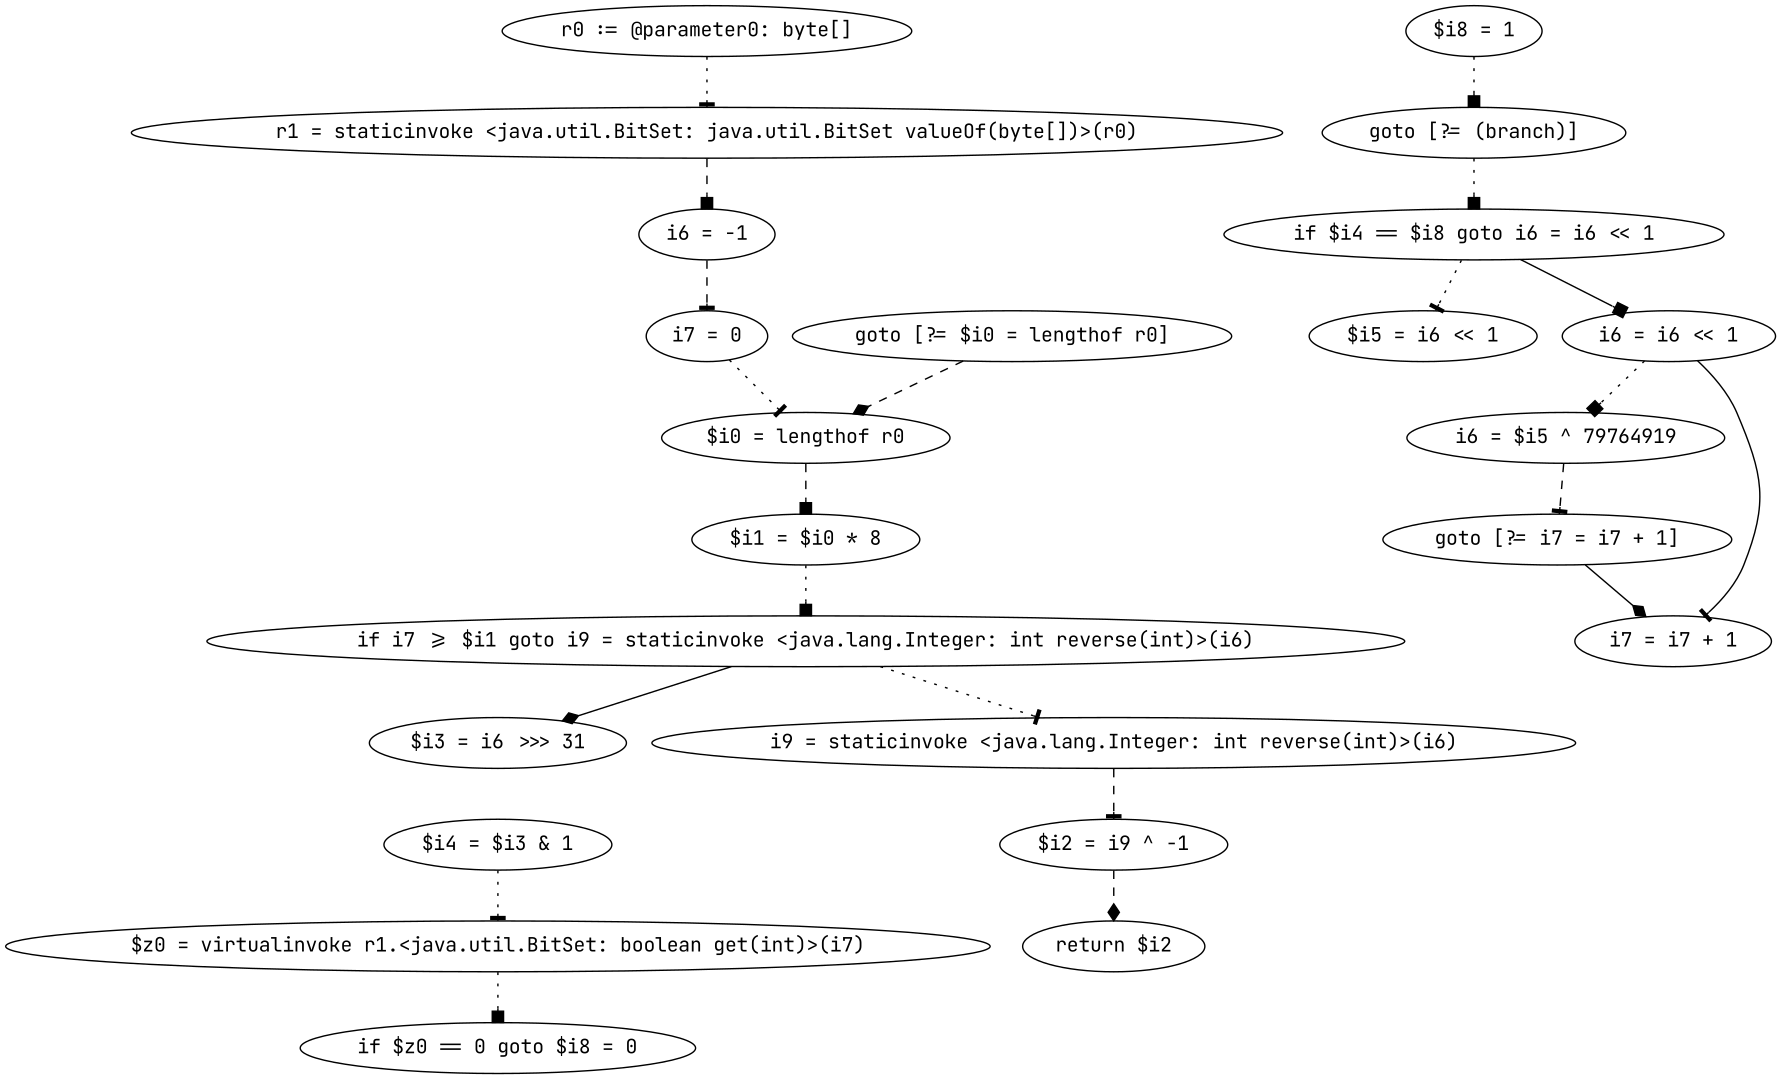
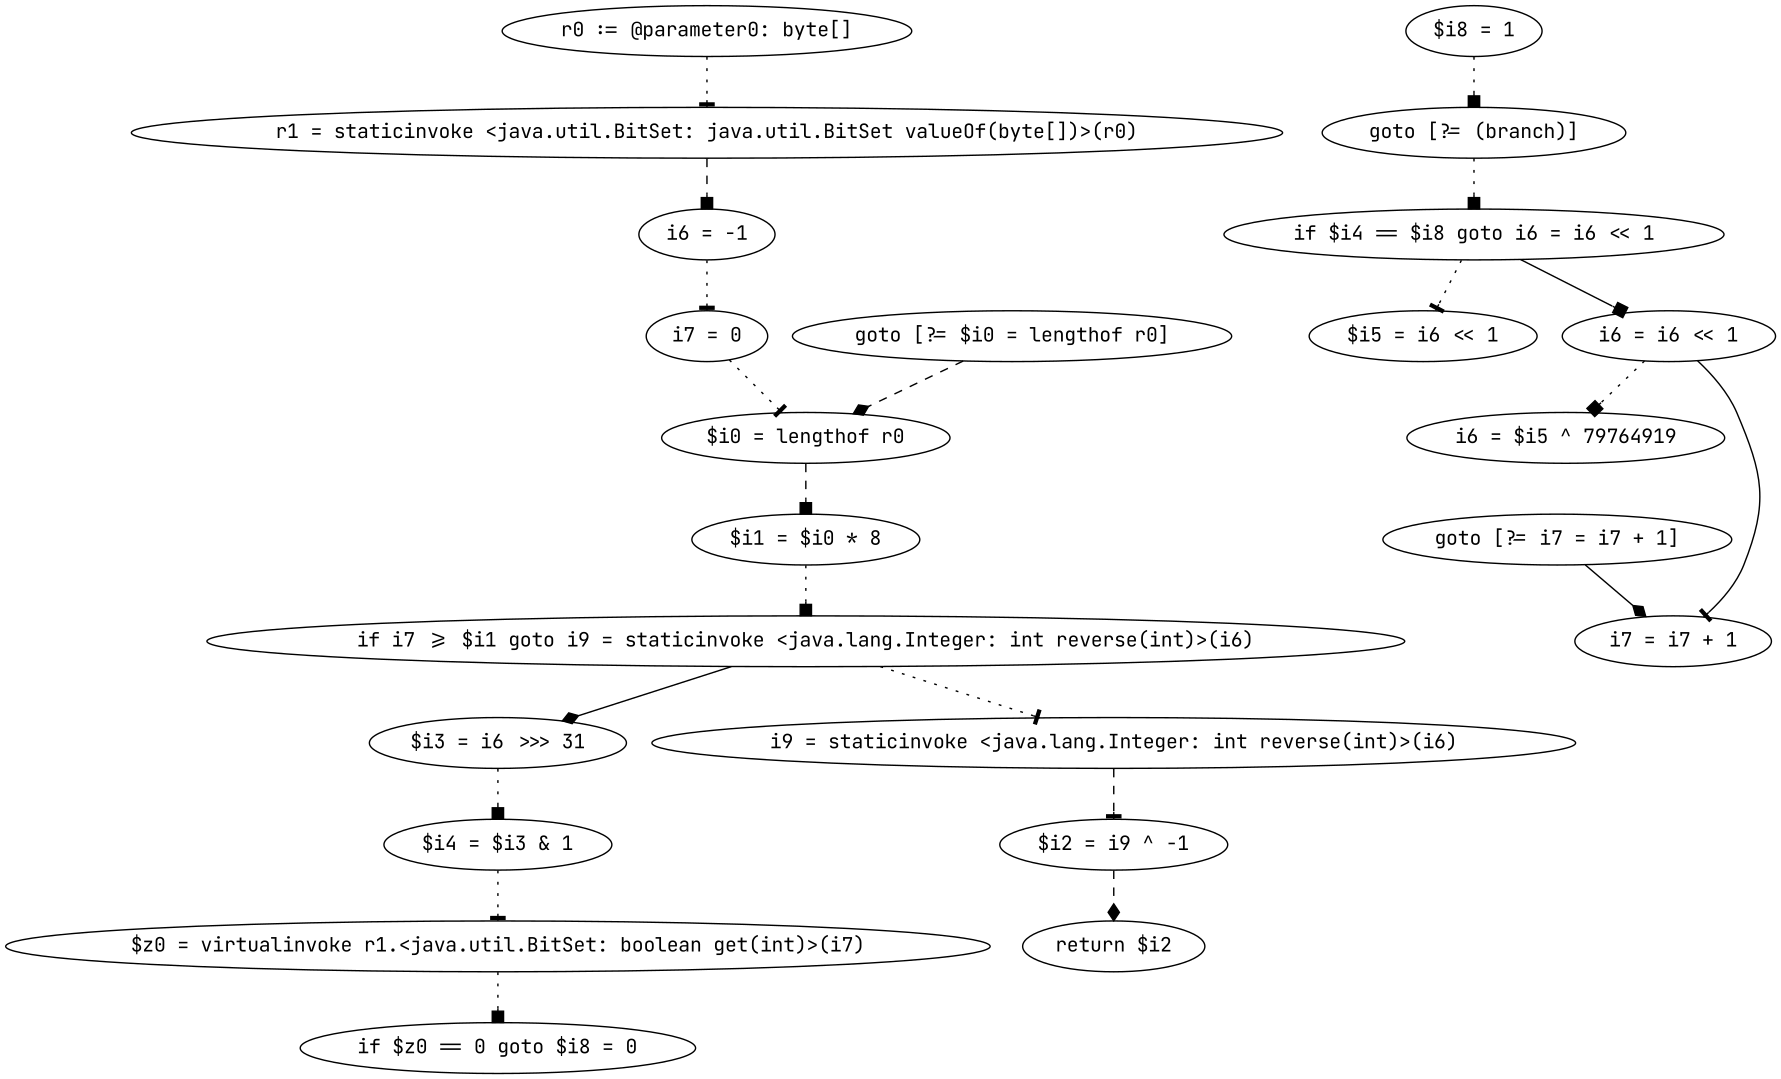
(707, 282) -> (707, 282)
(1562, 485) -> none
none -> (498, 787)
